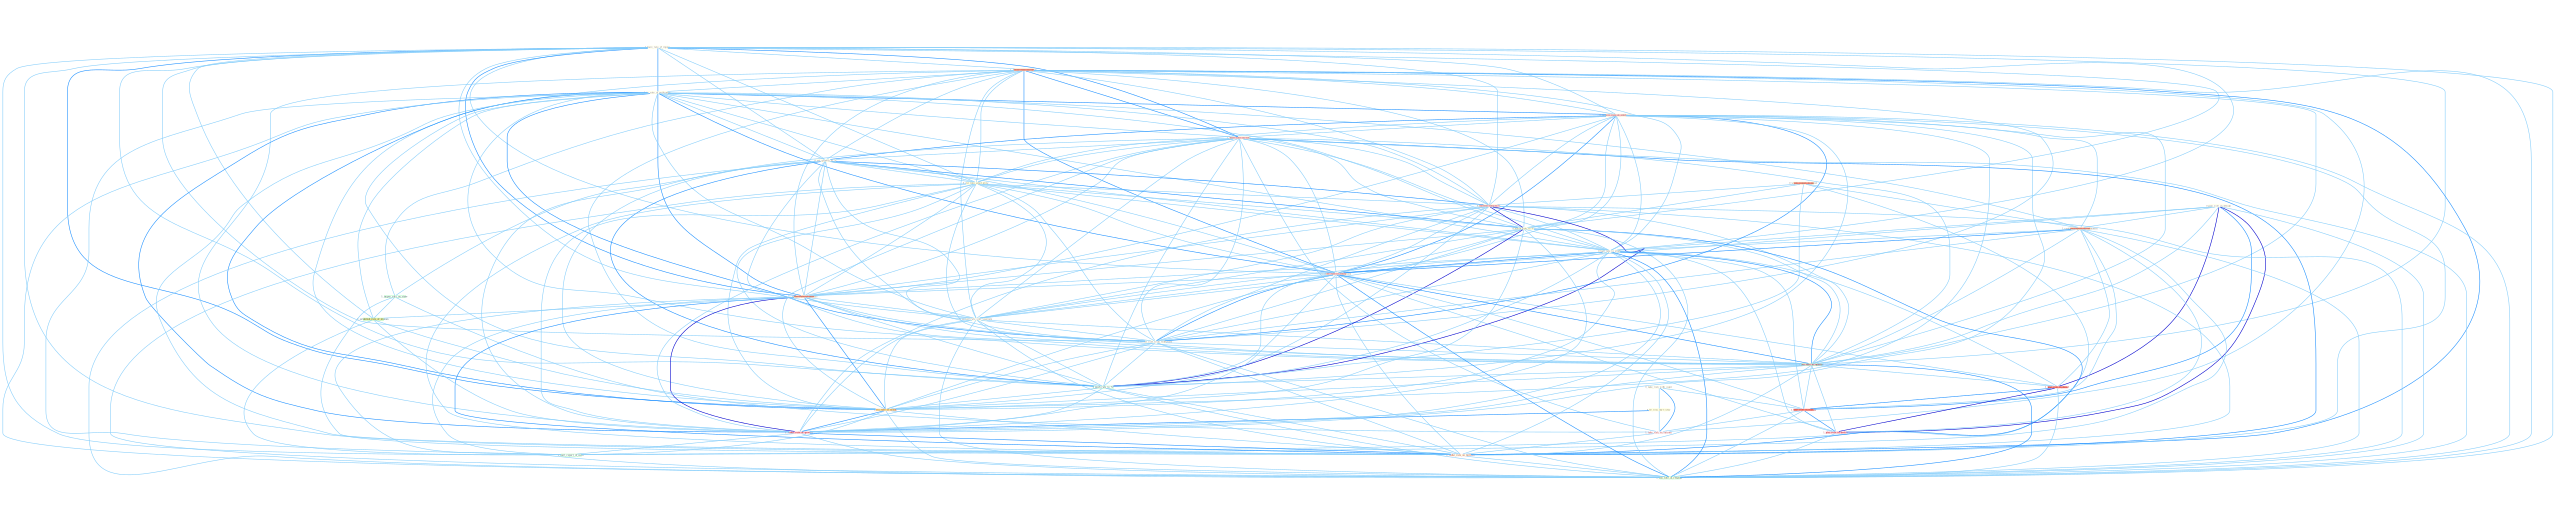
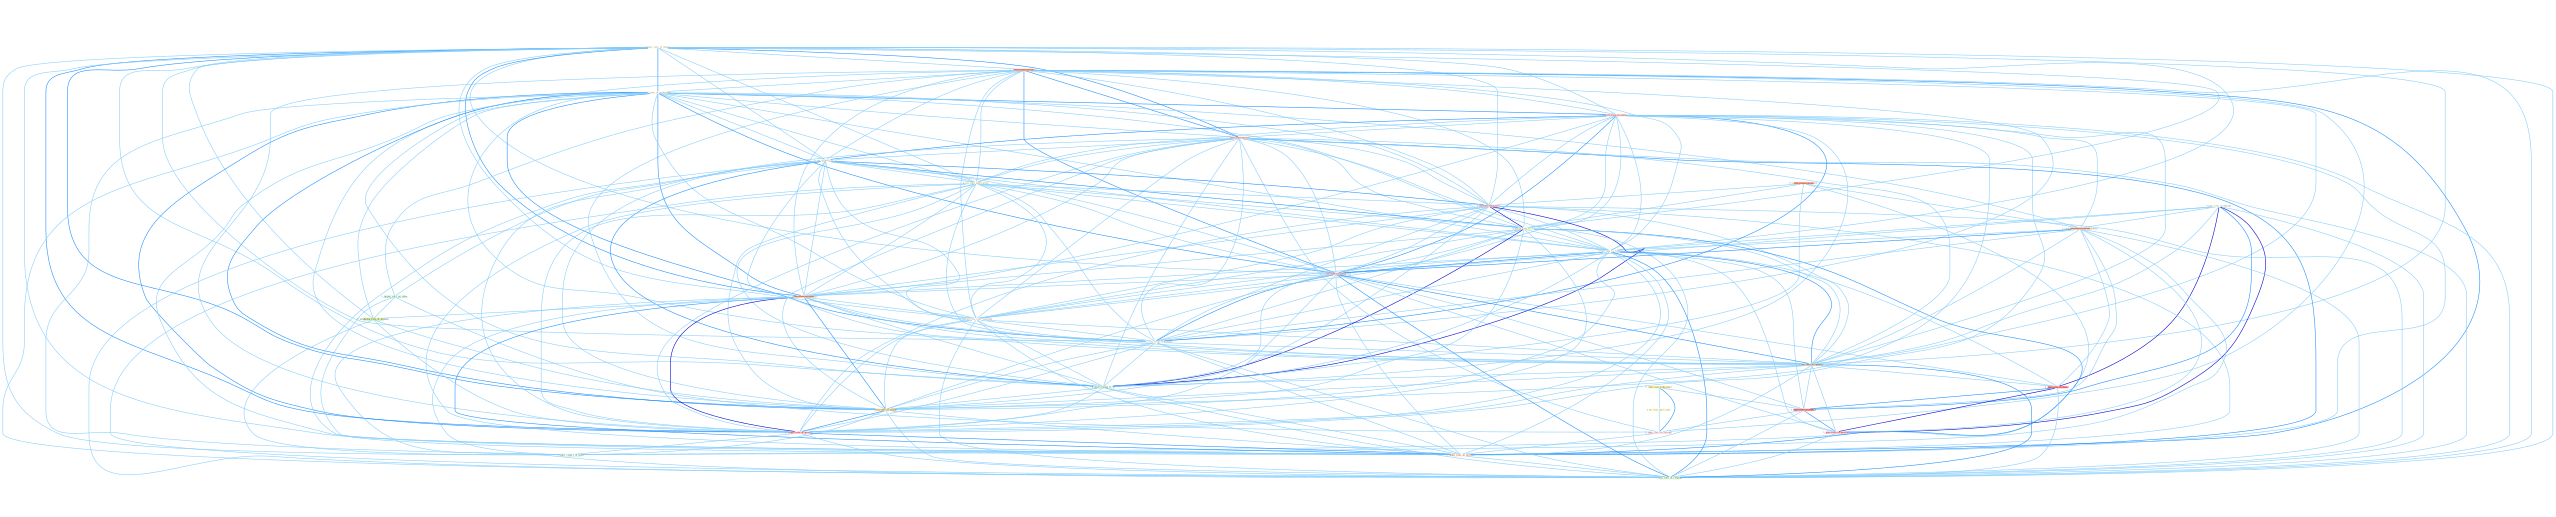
none -> (315, 373)
(1103, 387) -> (1103, 387)
(1659, 387) -> (1659, 387)
(1229, 421) -> (50, 266)
